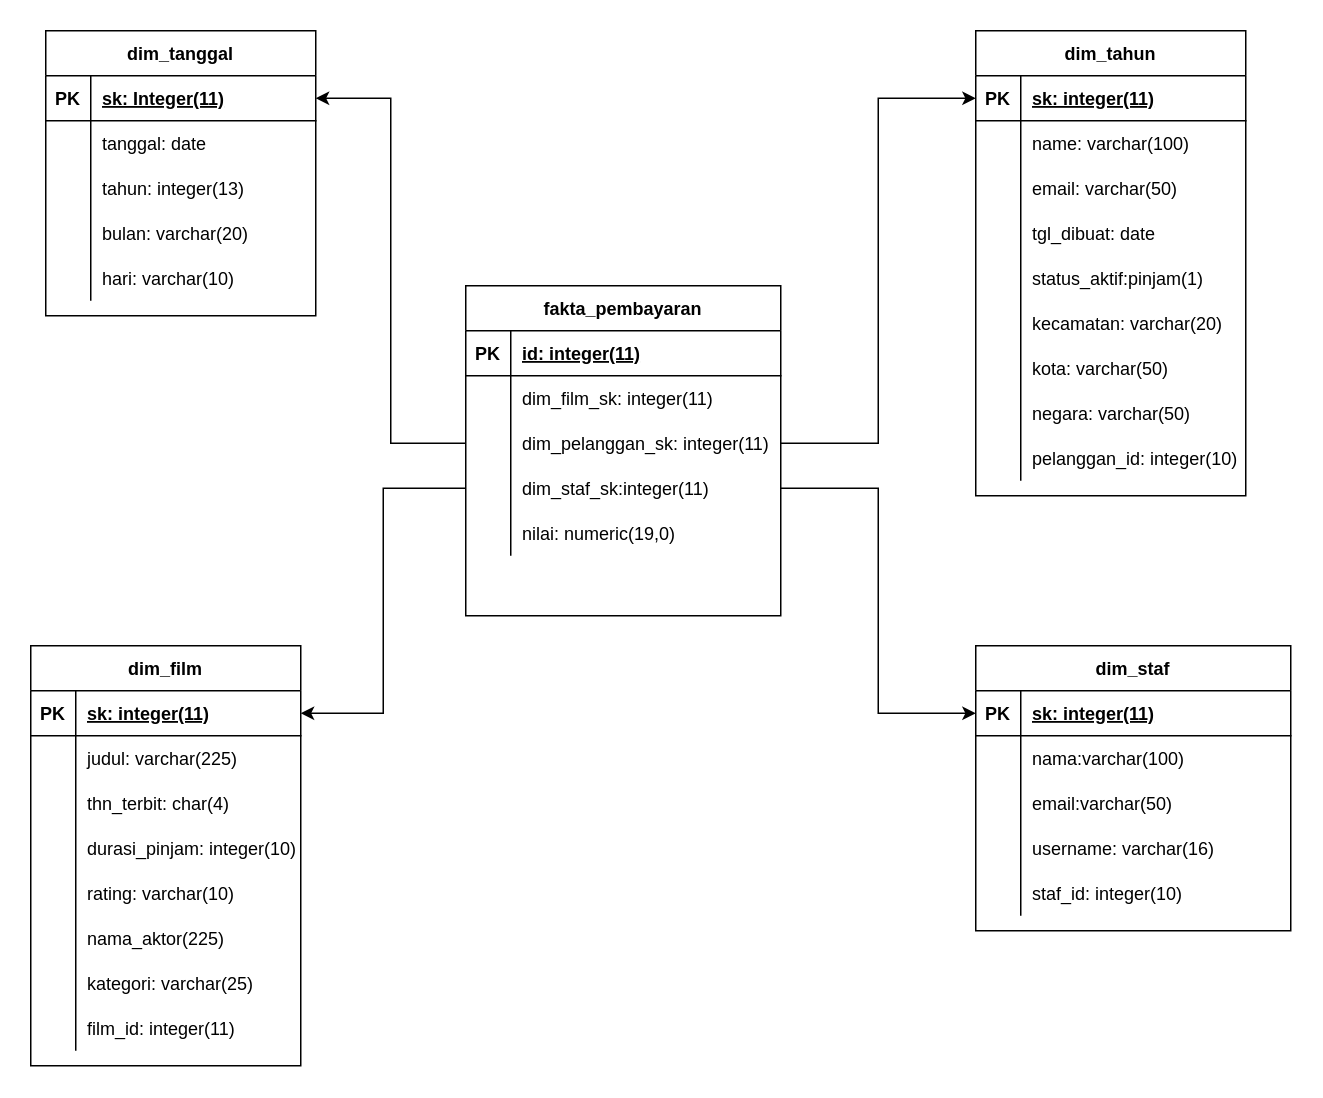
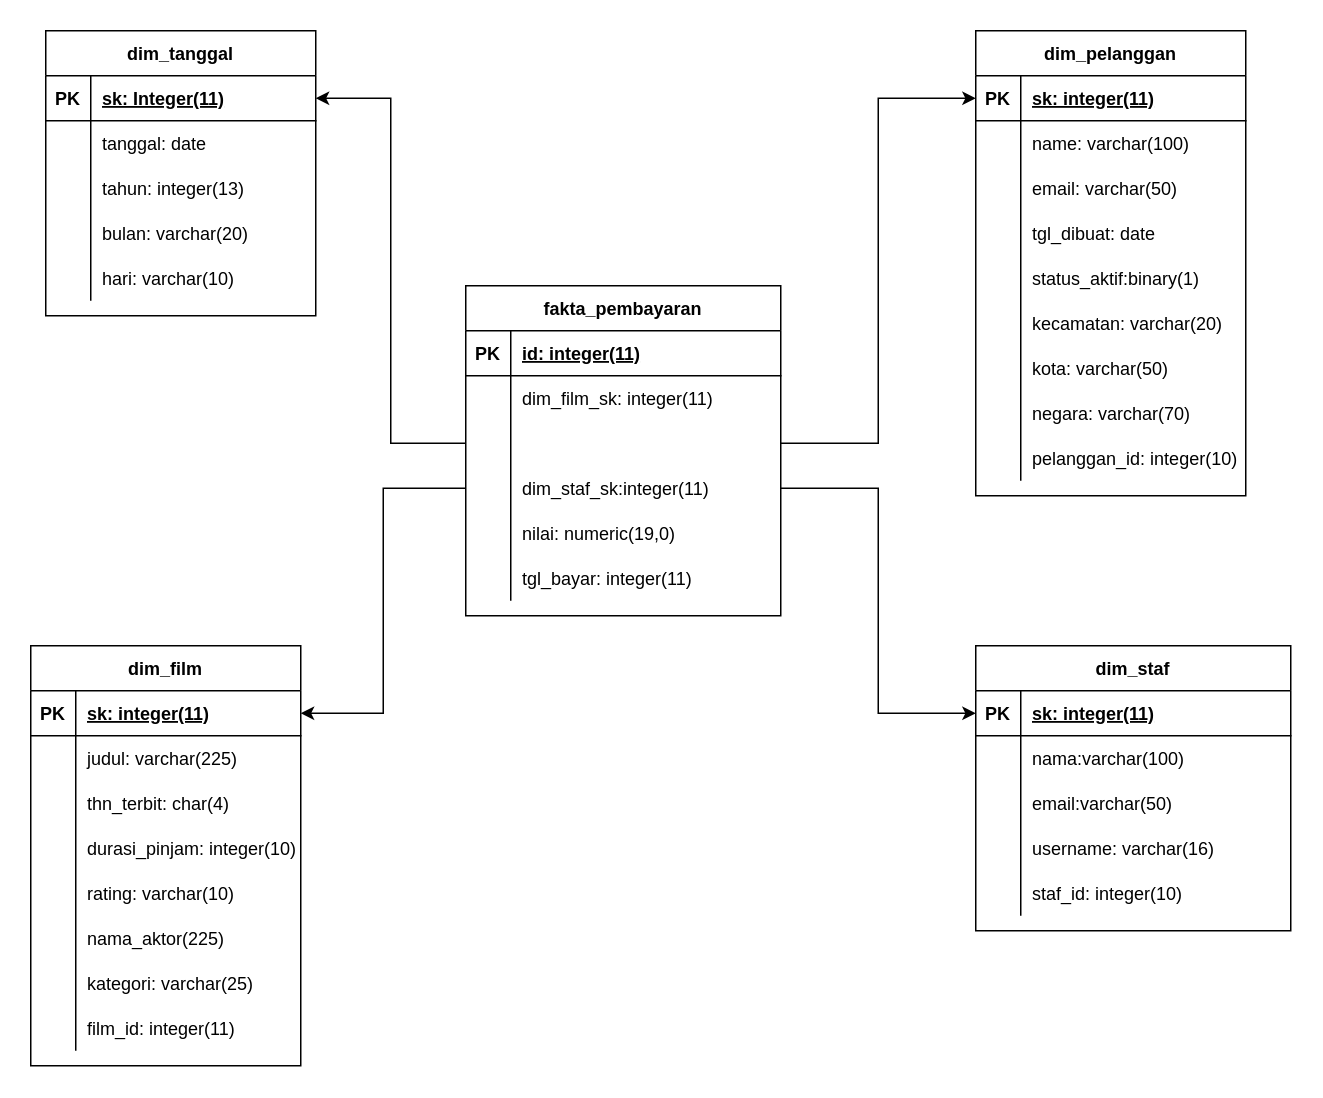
(1110, 54) -> (1110, 54)
(1136, 279) -> (1136, 279)
(1123, 414) -> (1123, 414)
(646, 443) -> none
none -> (646, 578)
